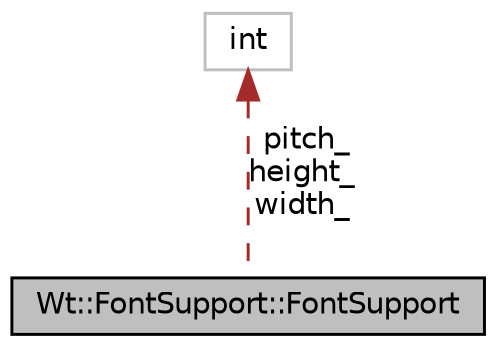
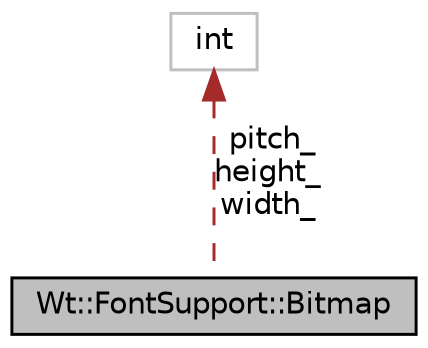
(248, 306) -> (214, 306)
